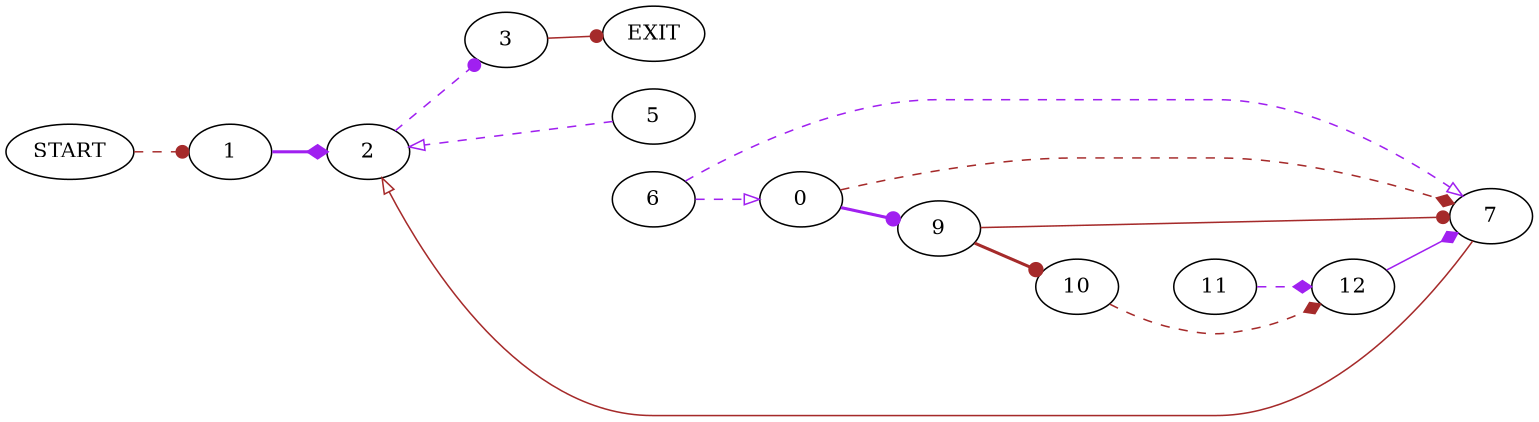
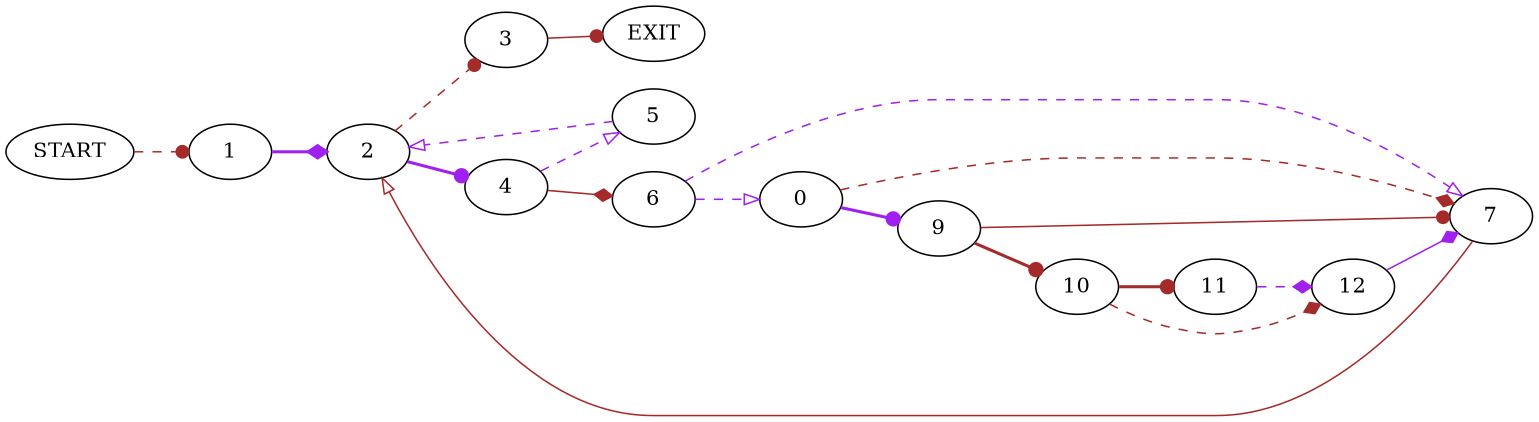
(432, 100) -> (432, 100)
none -> (506, 187)
none -> (1140, 287)
